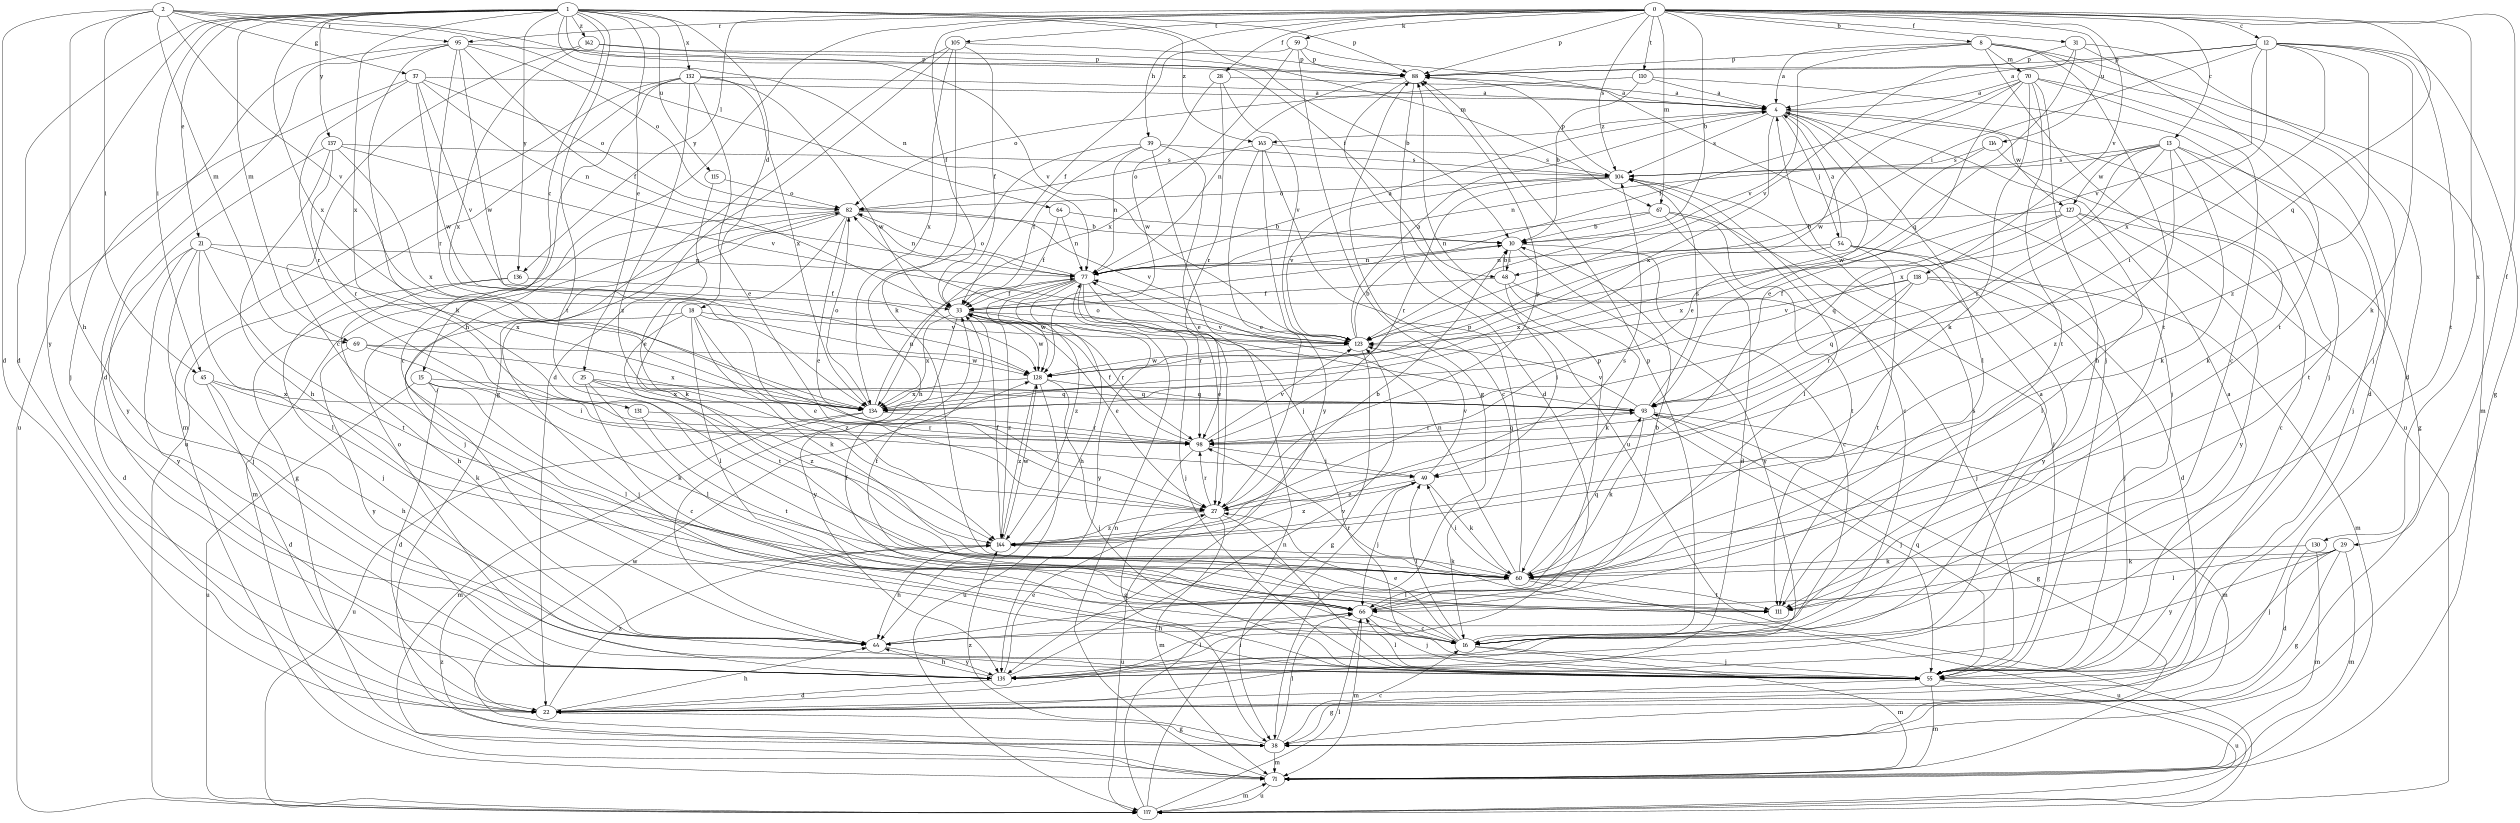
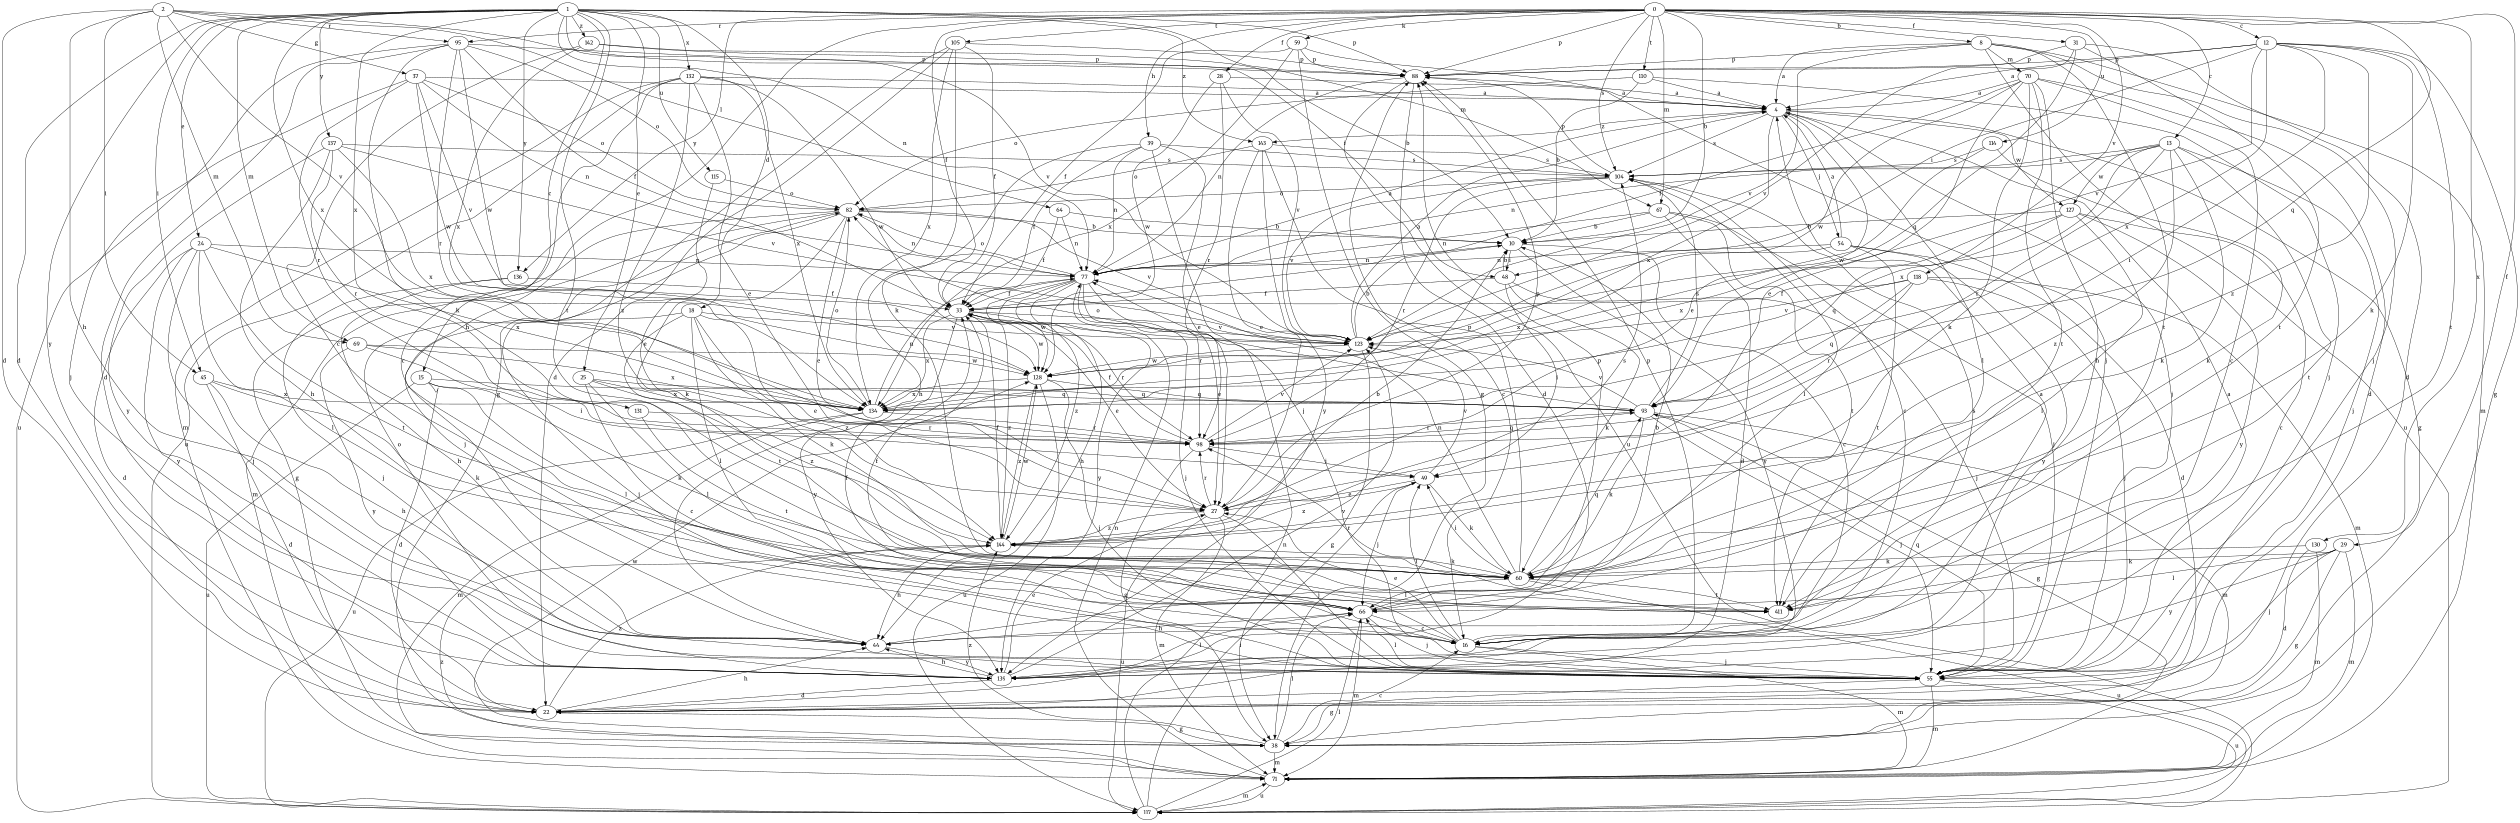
(201, 244) -> (201, 244)
(1779, 612) -> (1779, 612)
